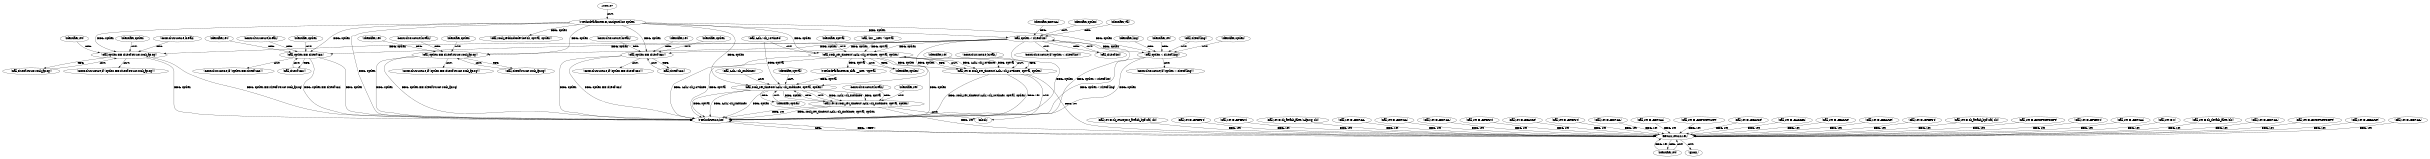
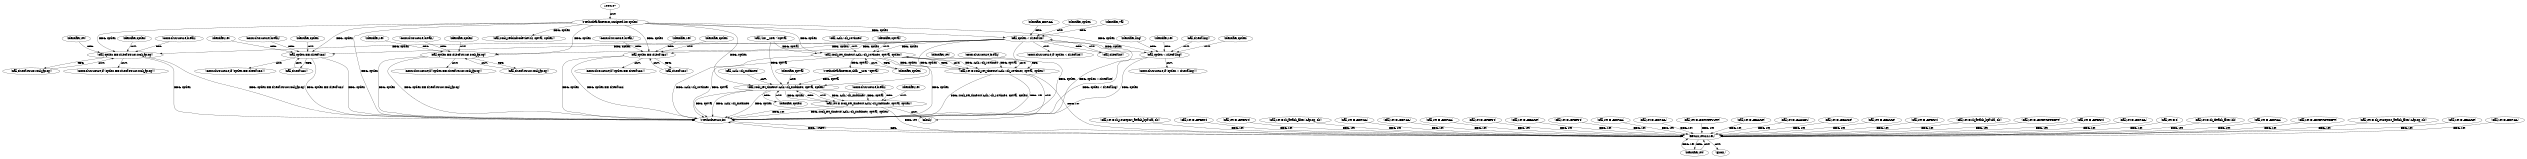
(768, 65) -> (771, 64)
none -> (2393, 120)
